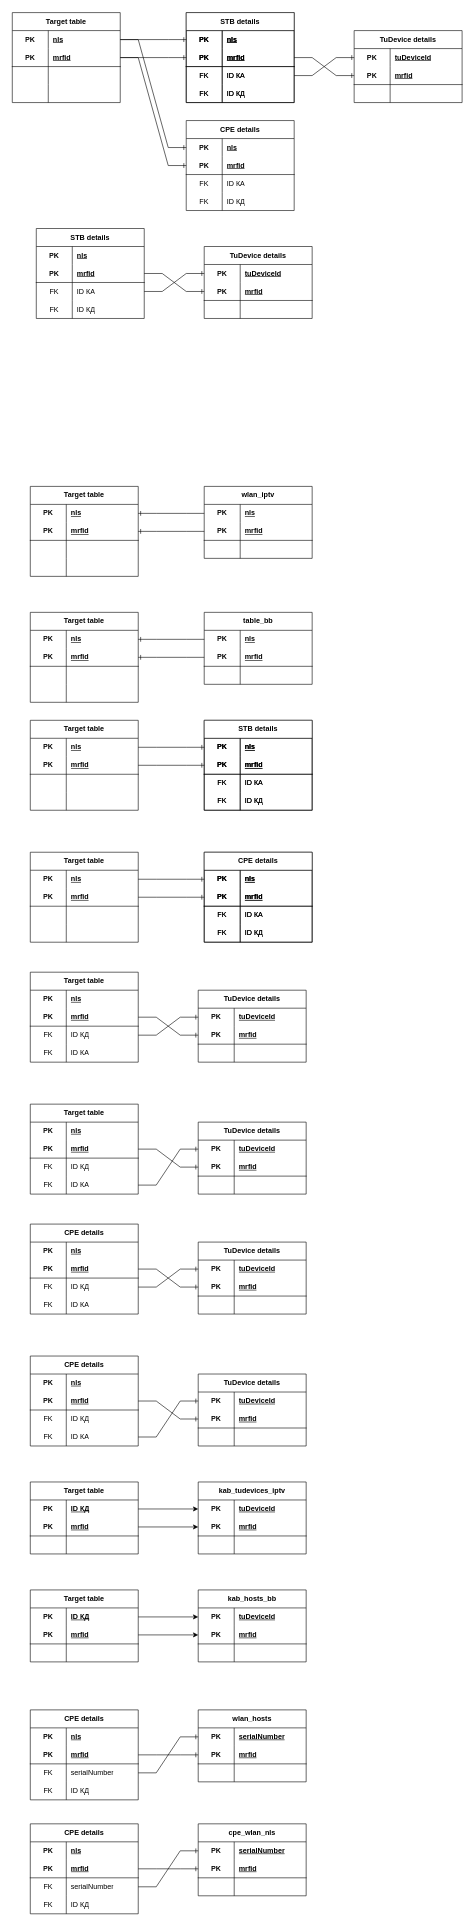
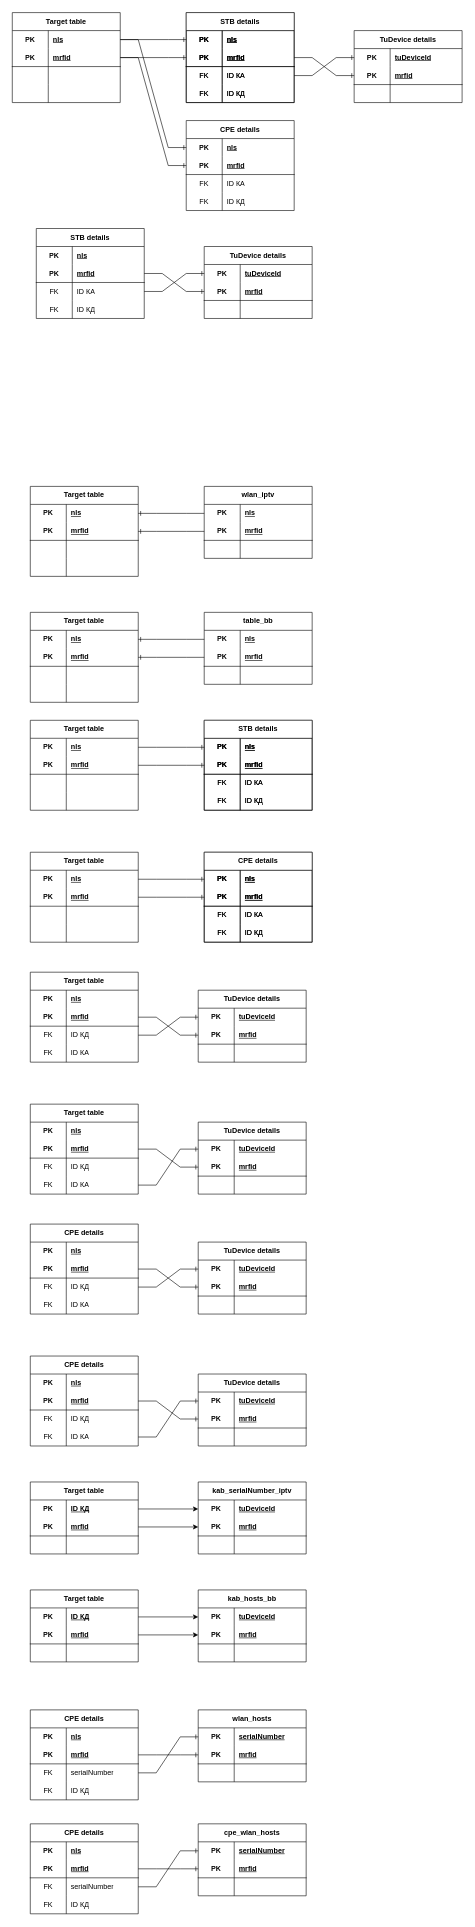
(252, 1491) -> (252, 1491)
(252, 1833) -> (252, 1833)
